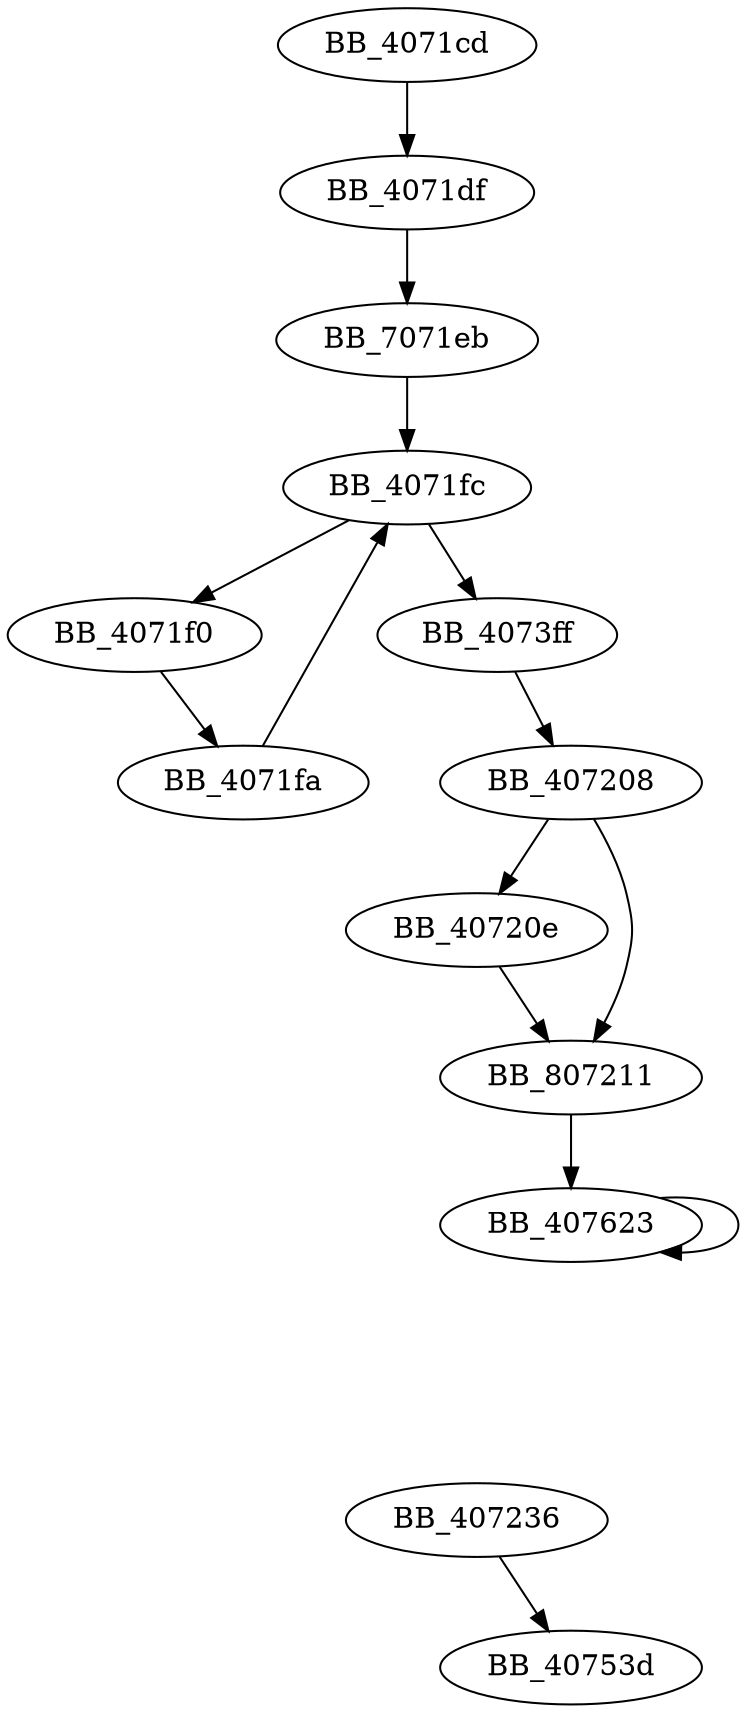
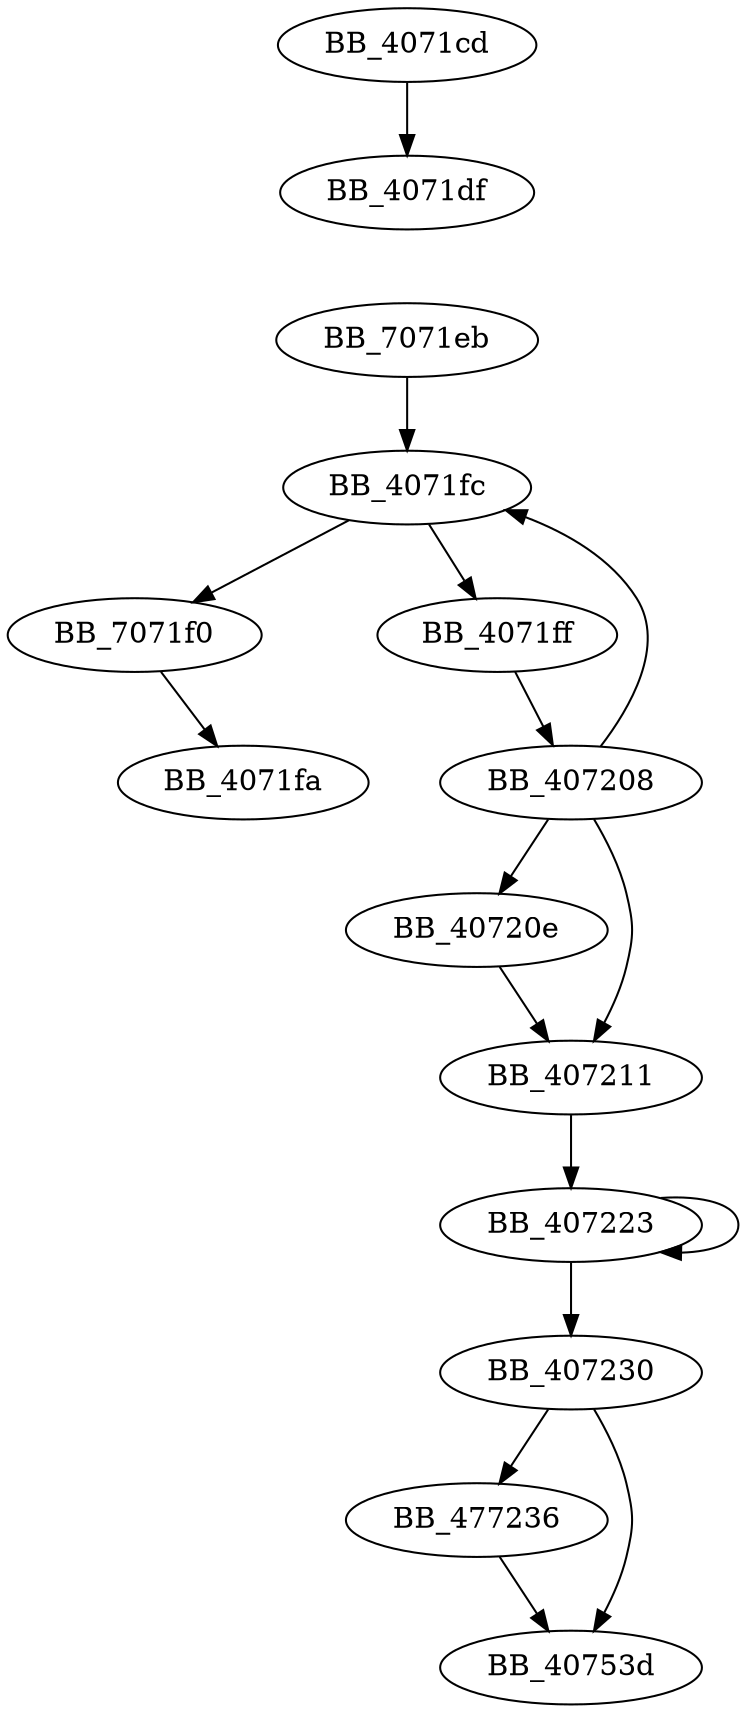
(407, 256) -> none
(135, 635) -> (135, 635)
(497, 635) -> (497, 635)
(320, 644) -> (641, 608)
(571, 1078) -> (571, 1078)
(571, 1225) -> (571, 1225)
none -> (571, 1373)
(477, 1520) -> (477, 1520)
